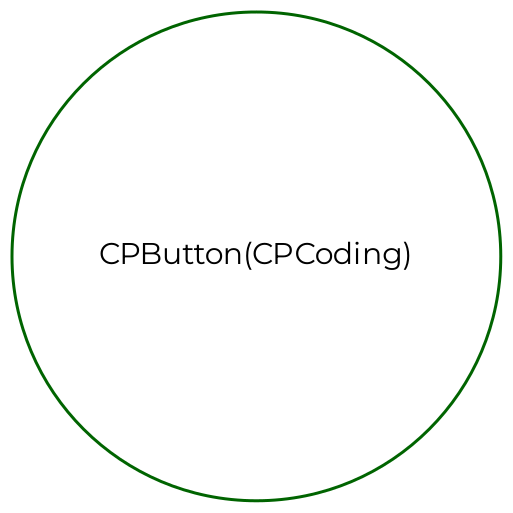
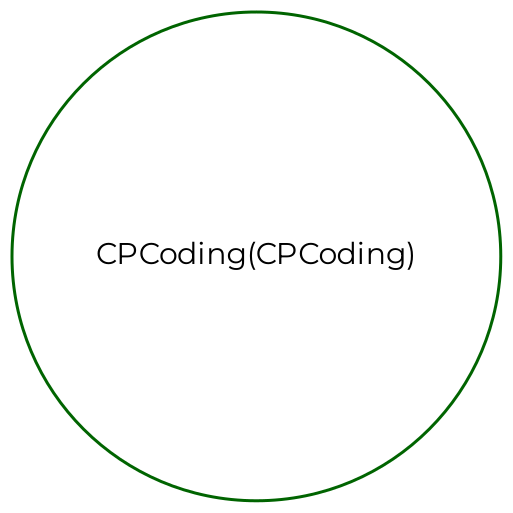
(256, 256) -> (256, 256)
